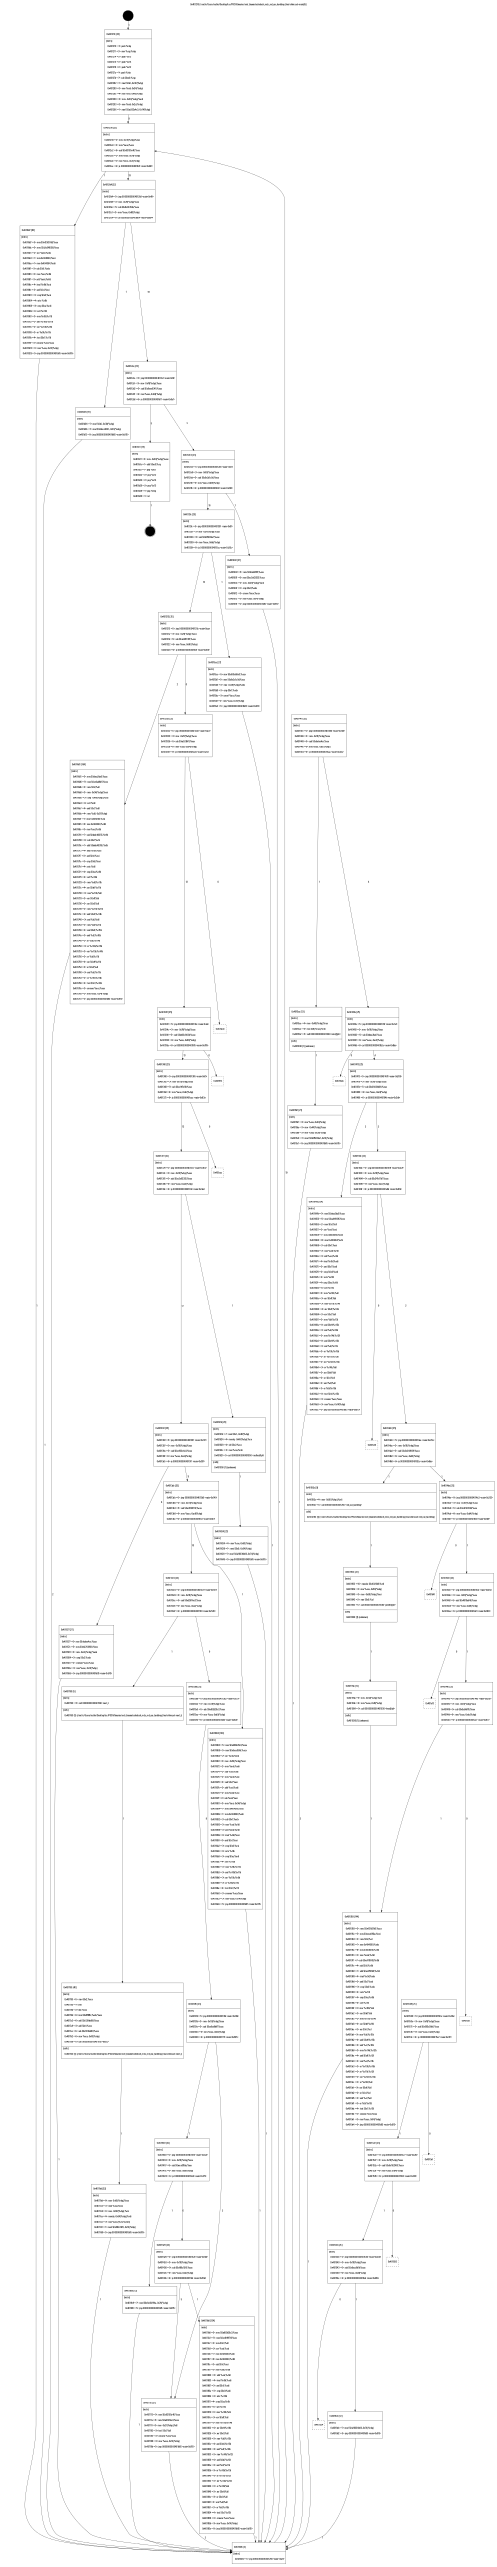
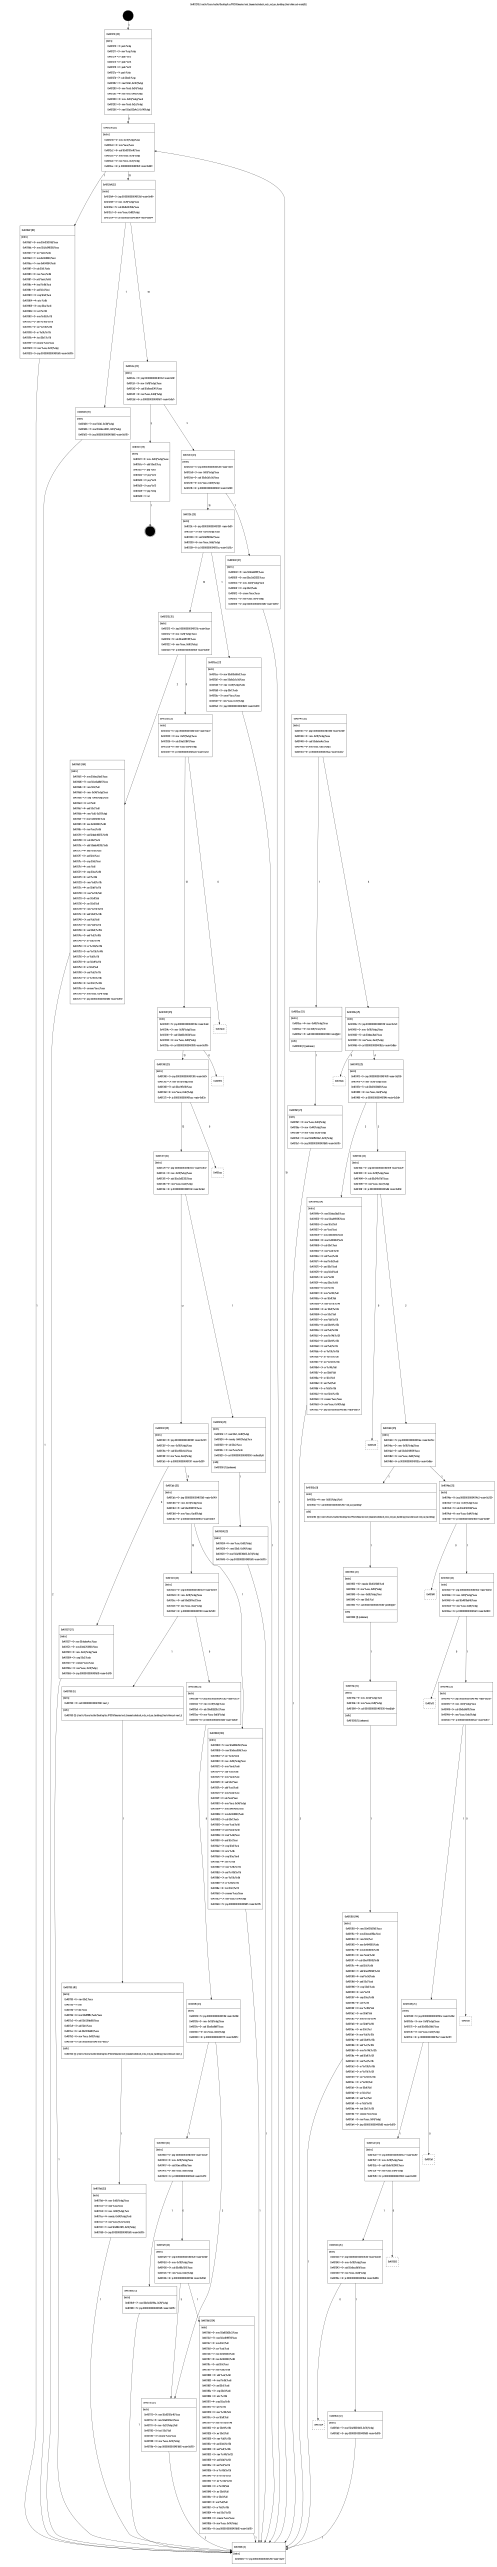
(404, 1815) -> (447, 1861)
